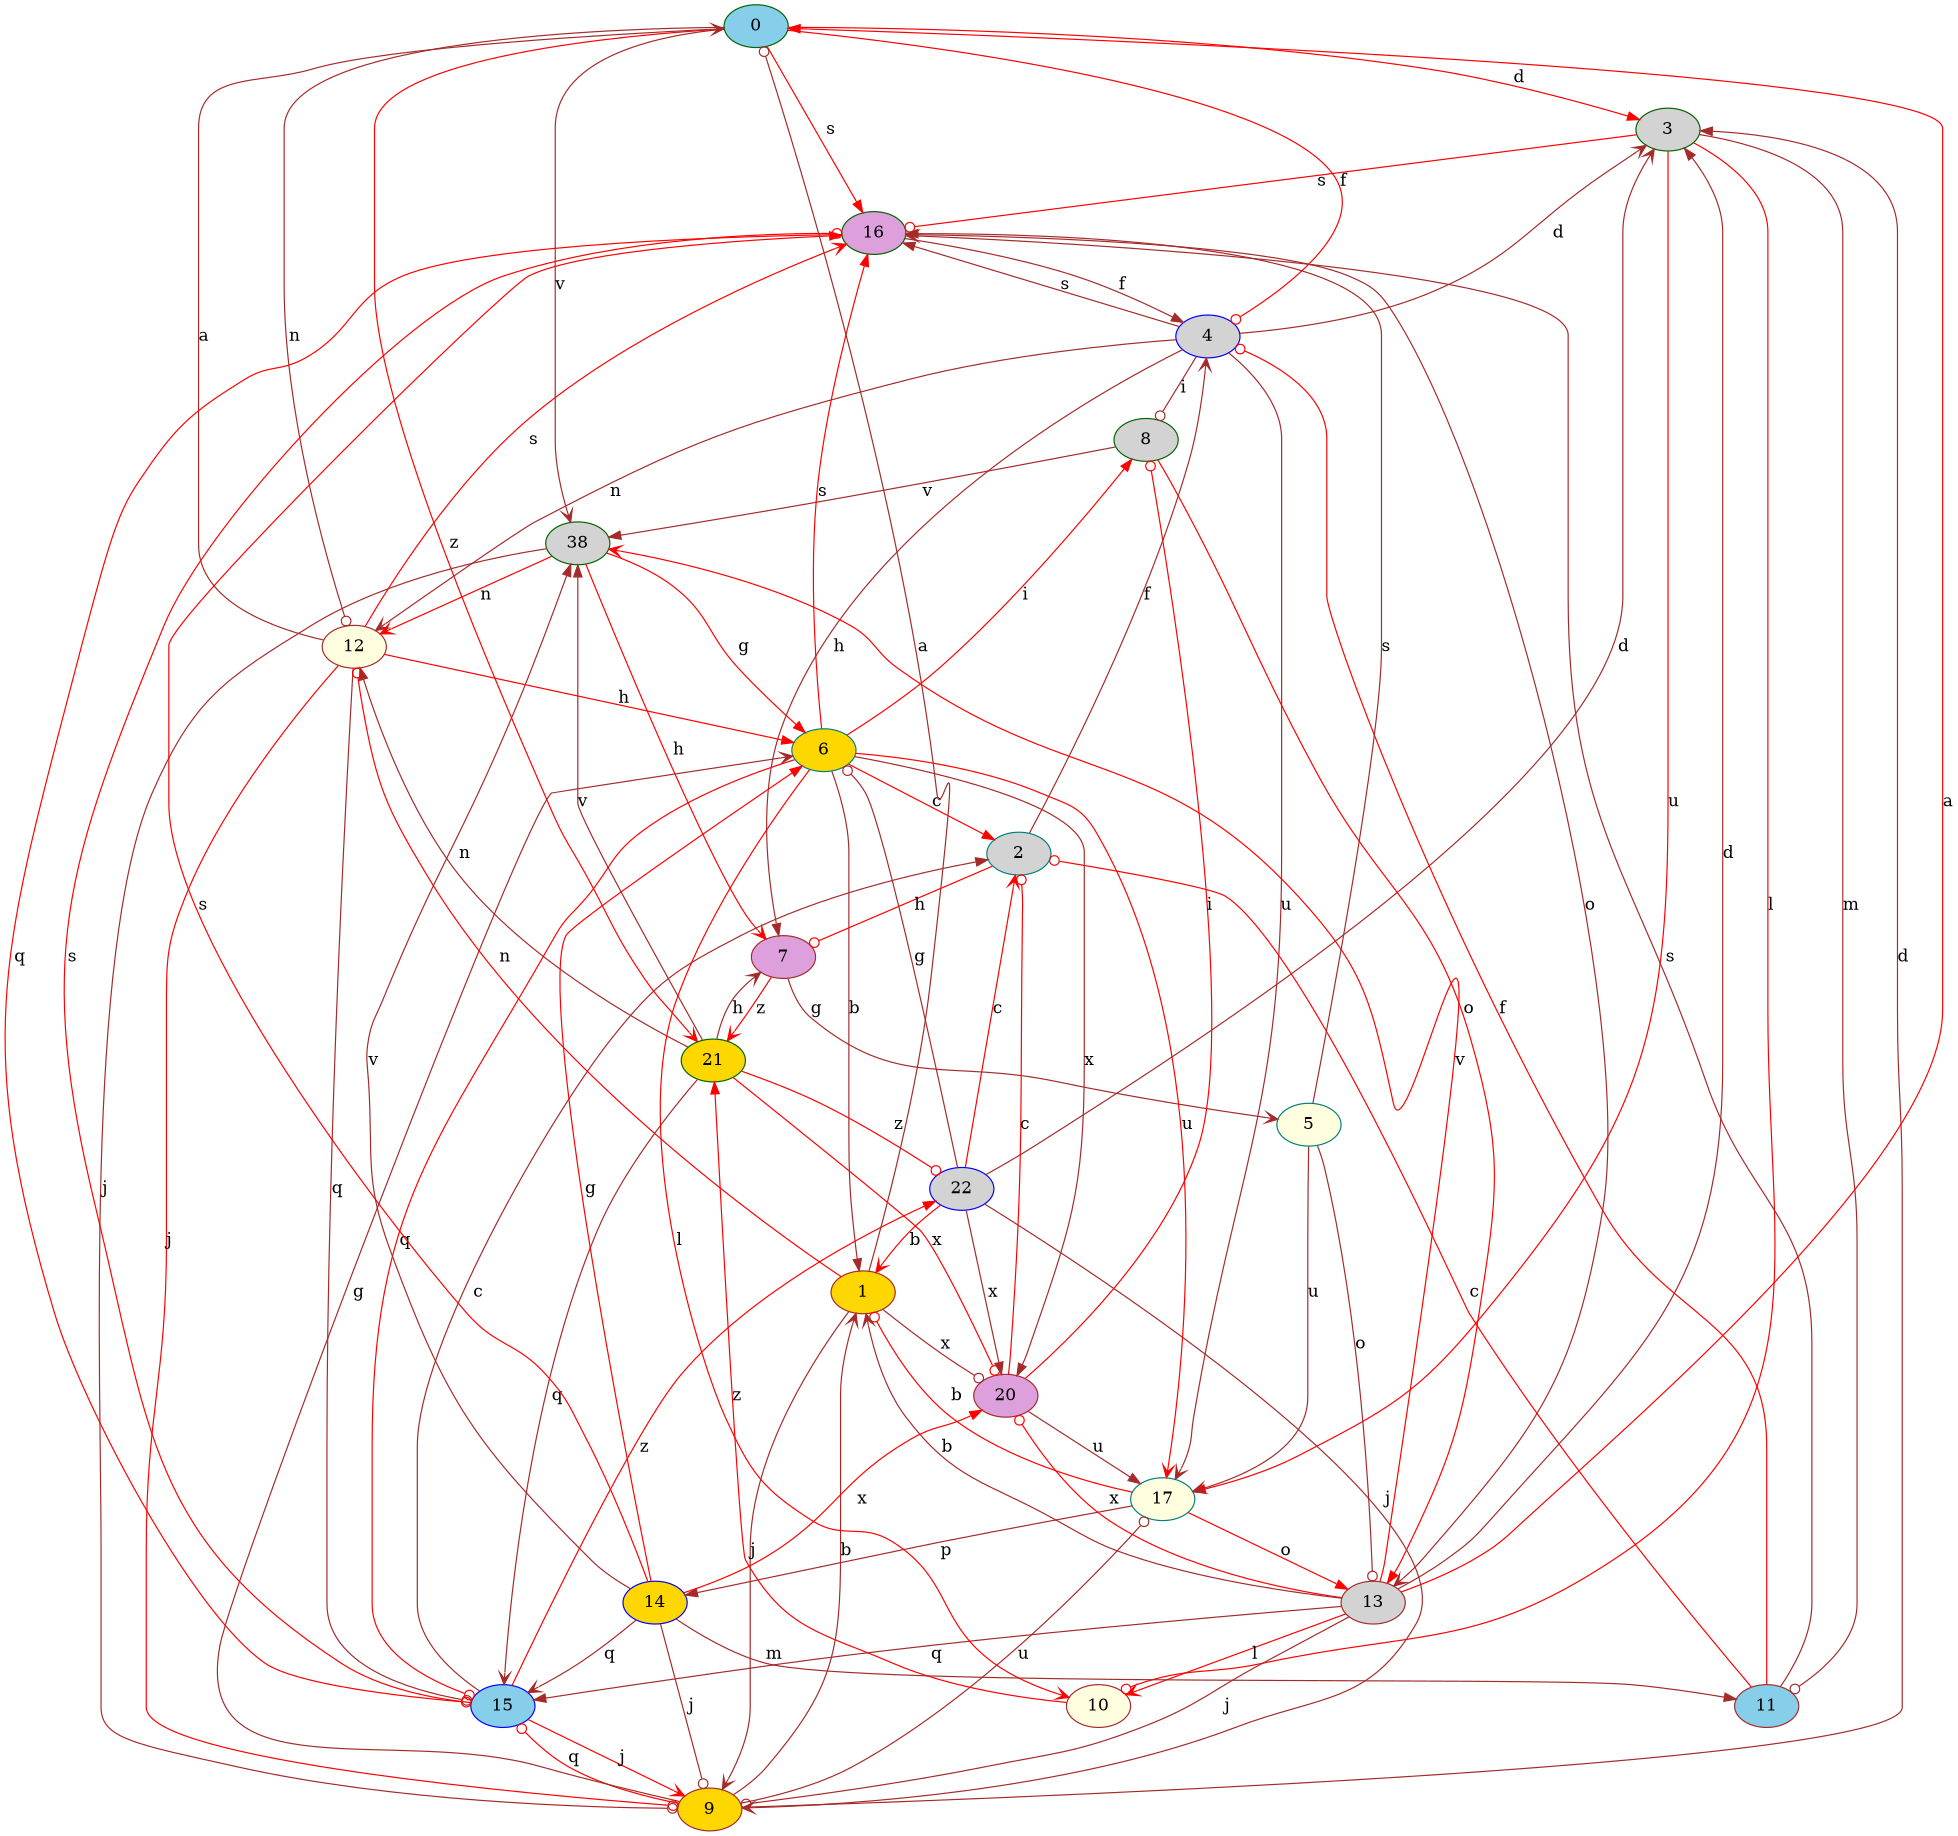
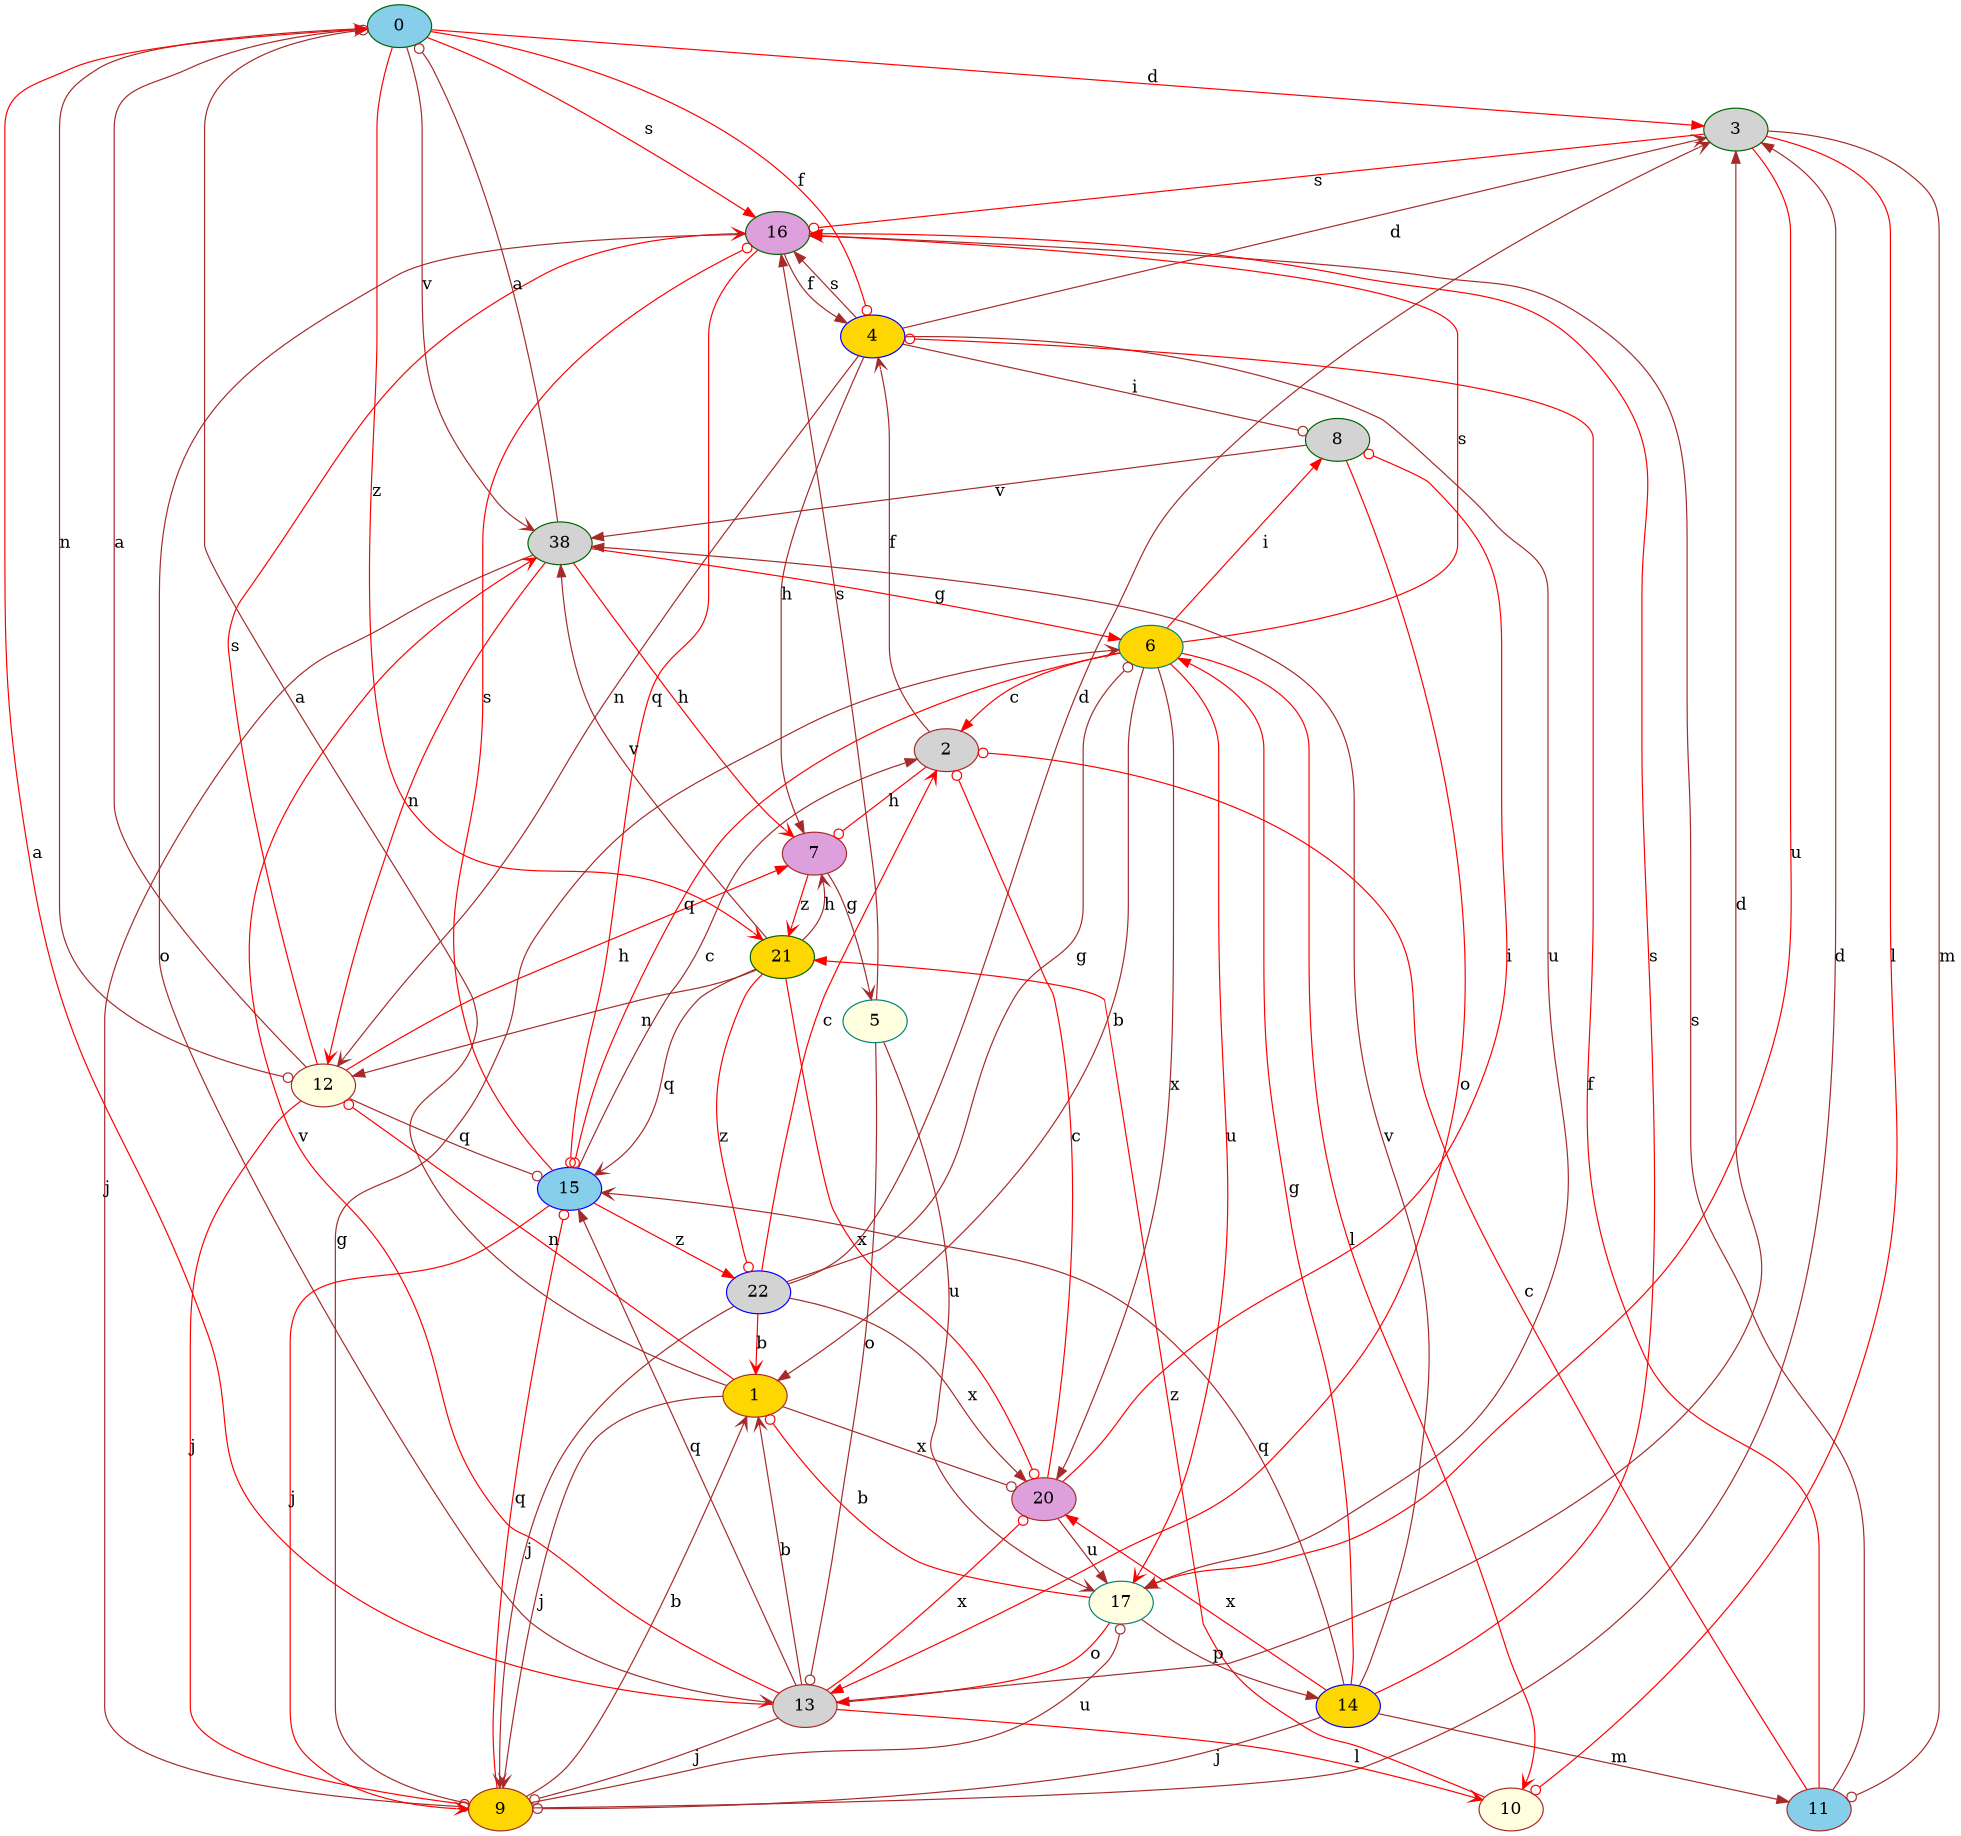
none -> (510, 281)
(1208, 336) -> (873, 336)
(593, 699) -> (557, 962)
(1019, 854) -> (946, 750)
